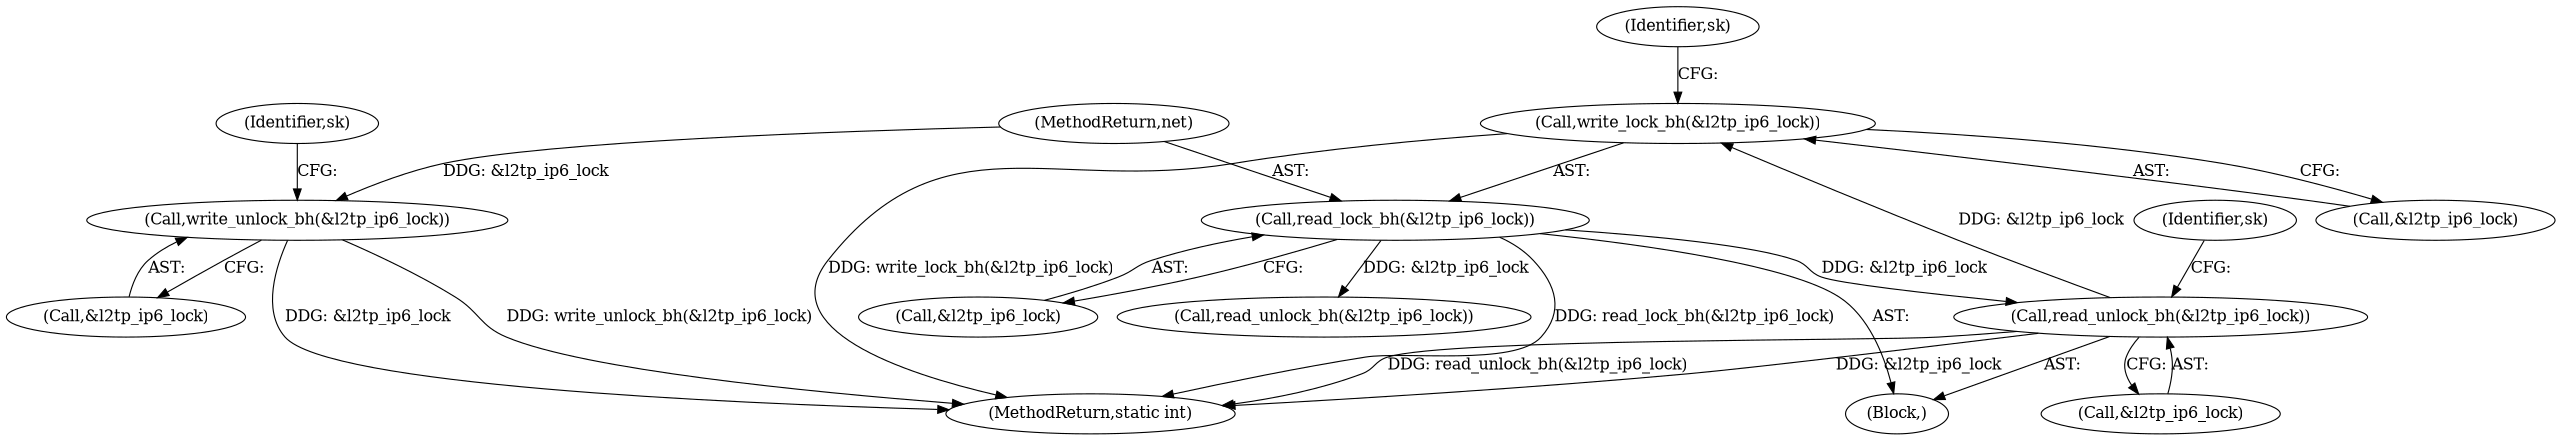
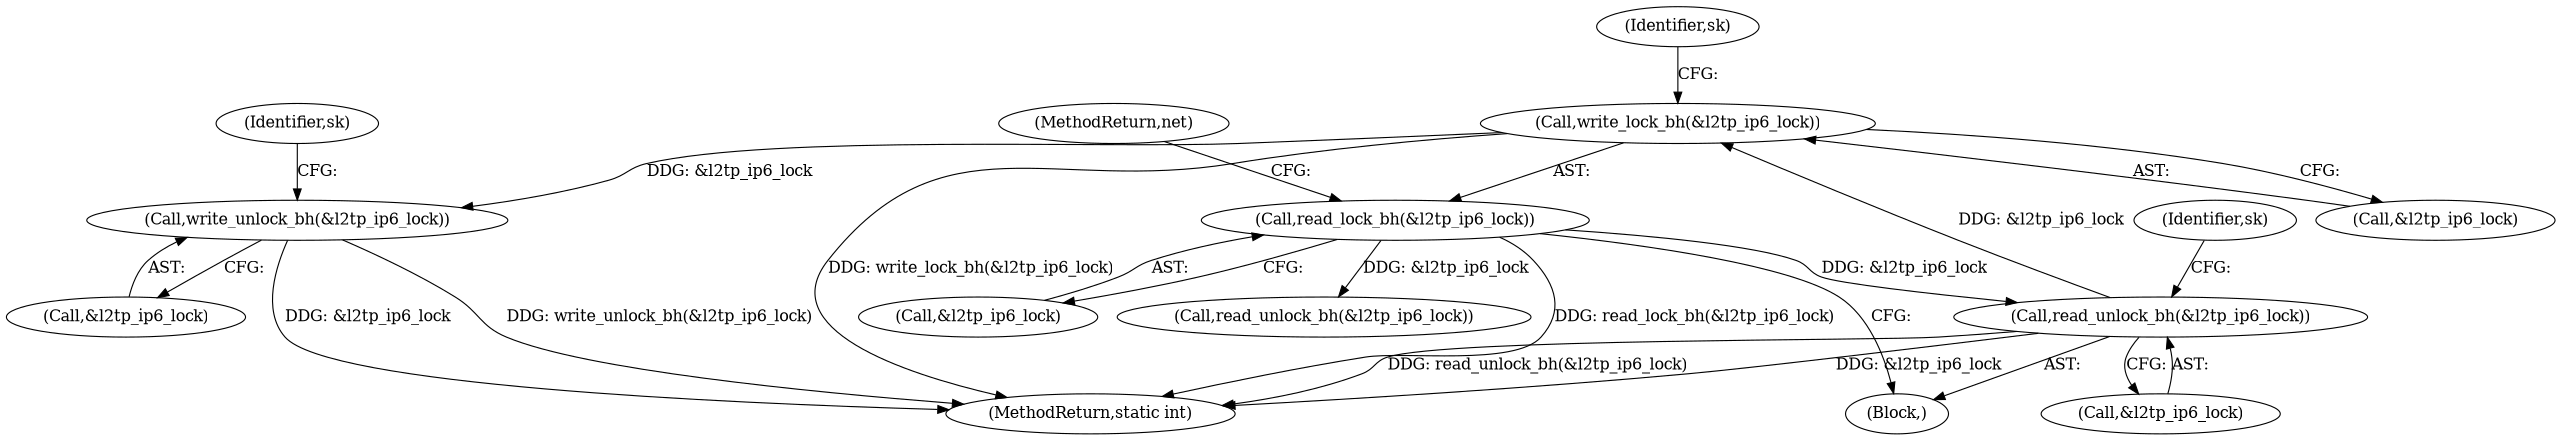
(670, 140) -> (984, 144)
(1294, 172) -> (1294, 172)
(1894, 317) -> (1894, 317)
